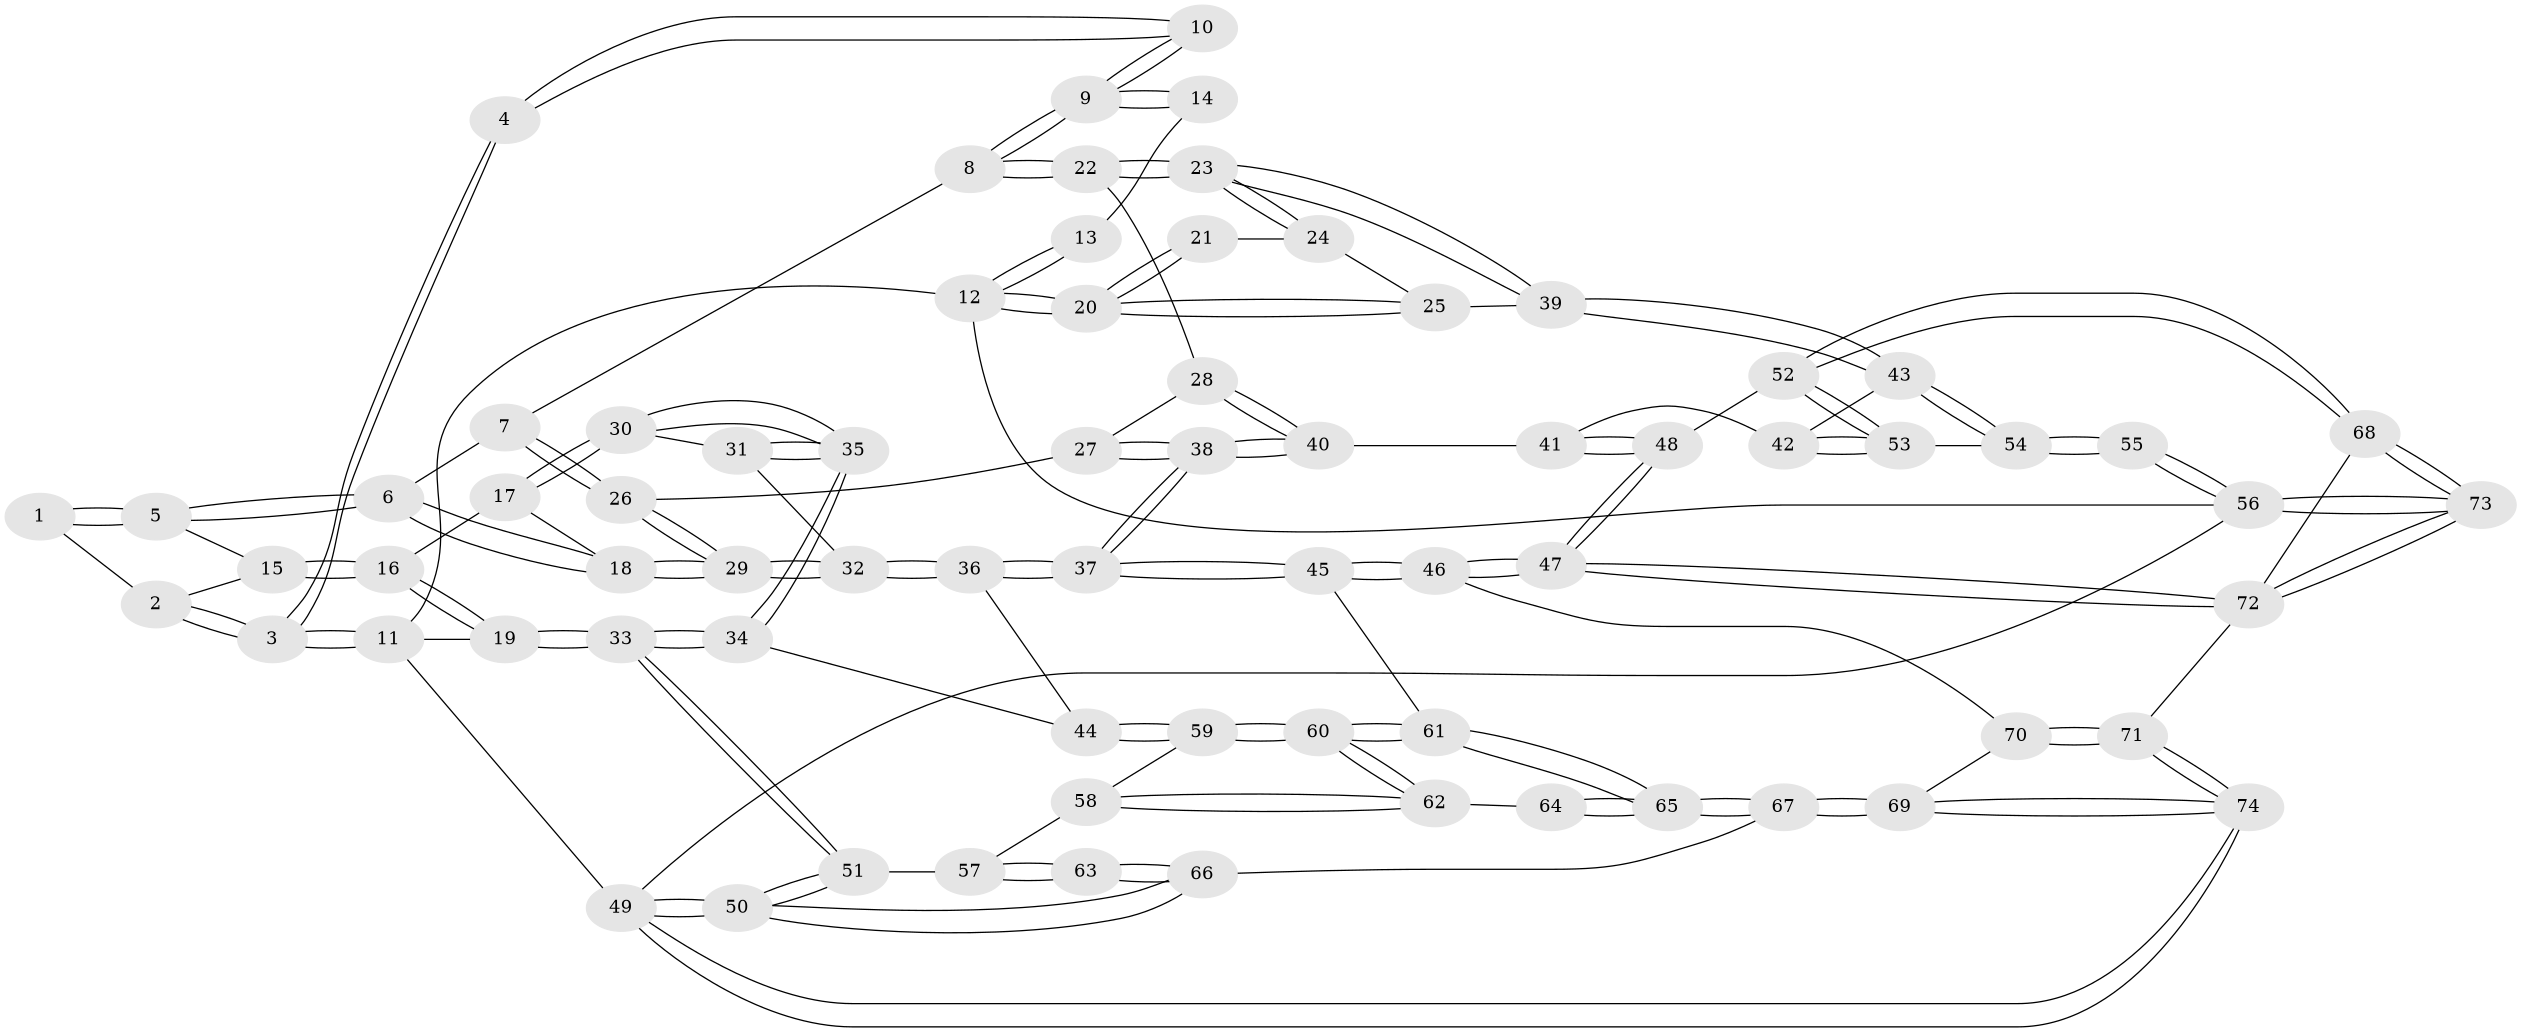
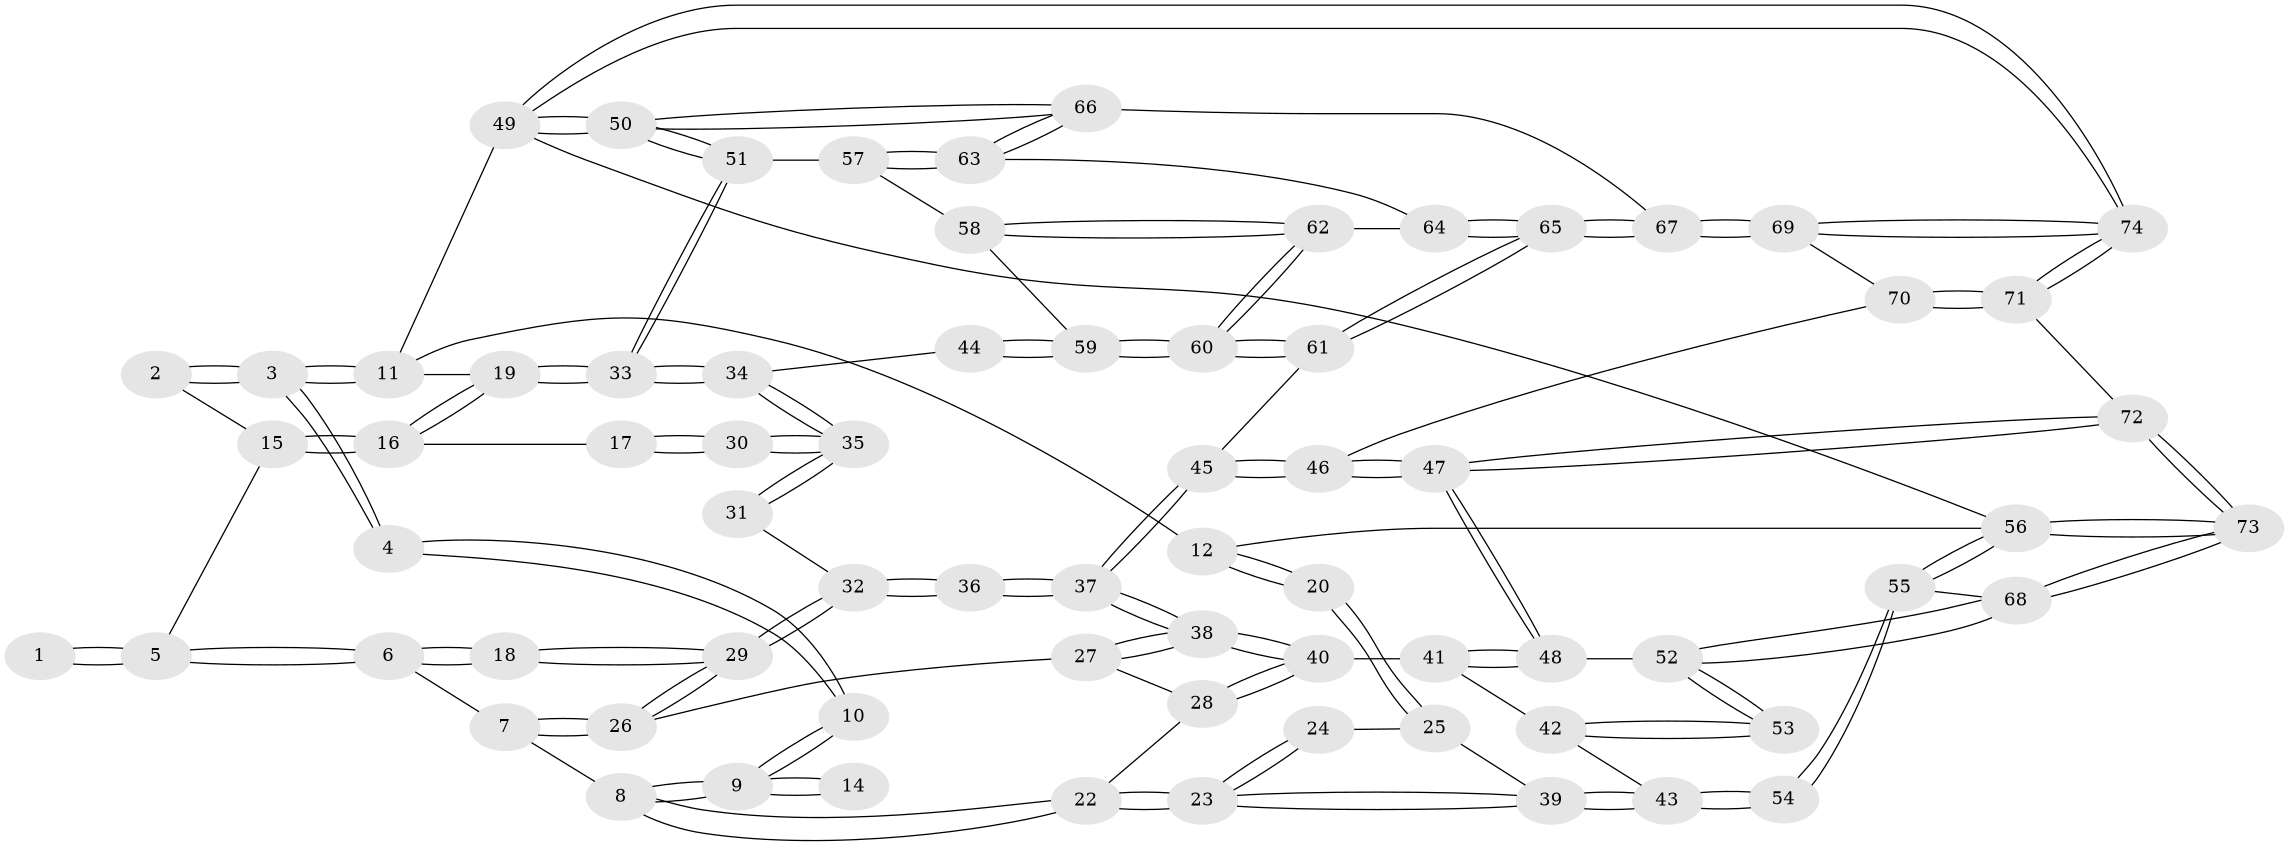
none -> (1209, 169)
(1086, 239) -> none
(1203, 239) -> none
(679, 440) -> none
(1958, 446) -> none
(2305, 522) -> (1958, 594)
(563, 533) -> none
(98, 561) -> none
(1028, 651) -> none
